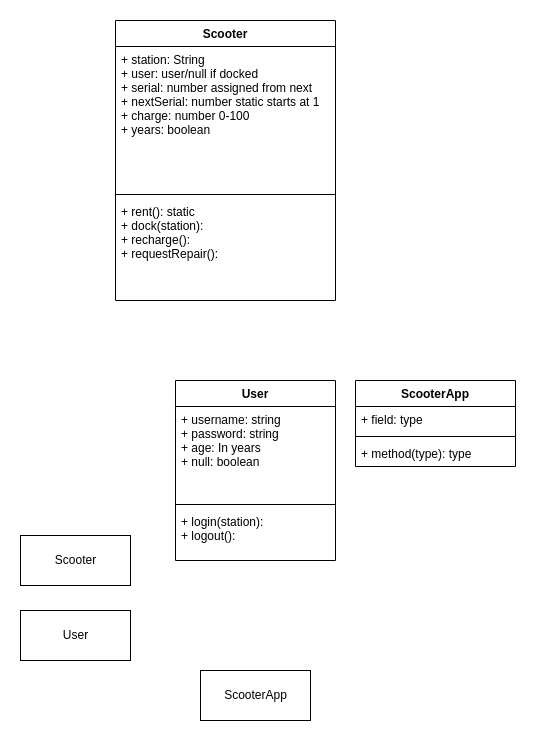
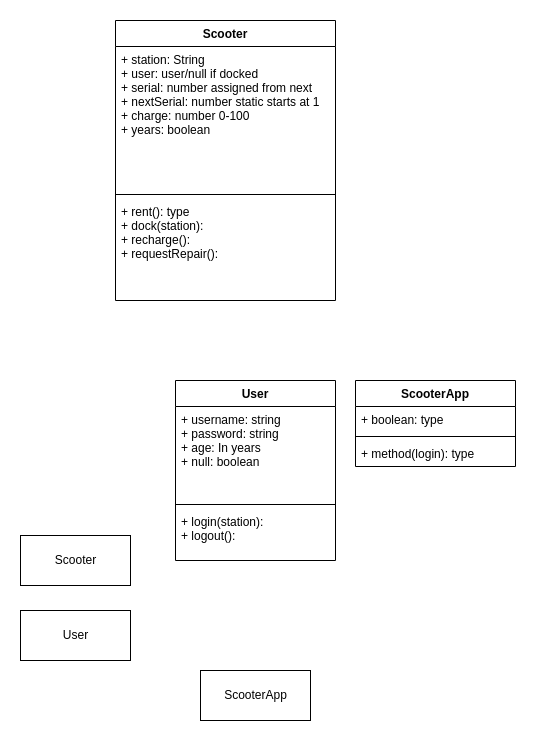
(169, 212) -> (163, 212)
(397, 420) -> (405, 420)
(424, 454) -> (424, 454)
